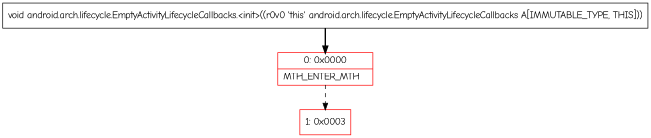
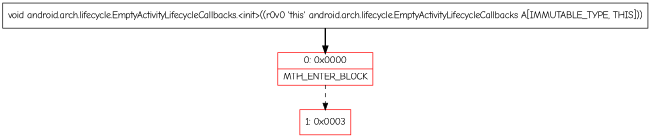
(321, 77) -> (325, 77)
